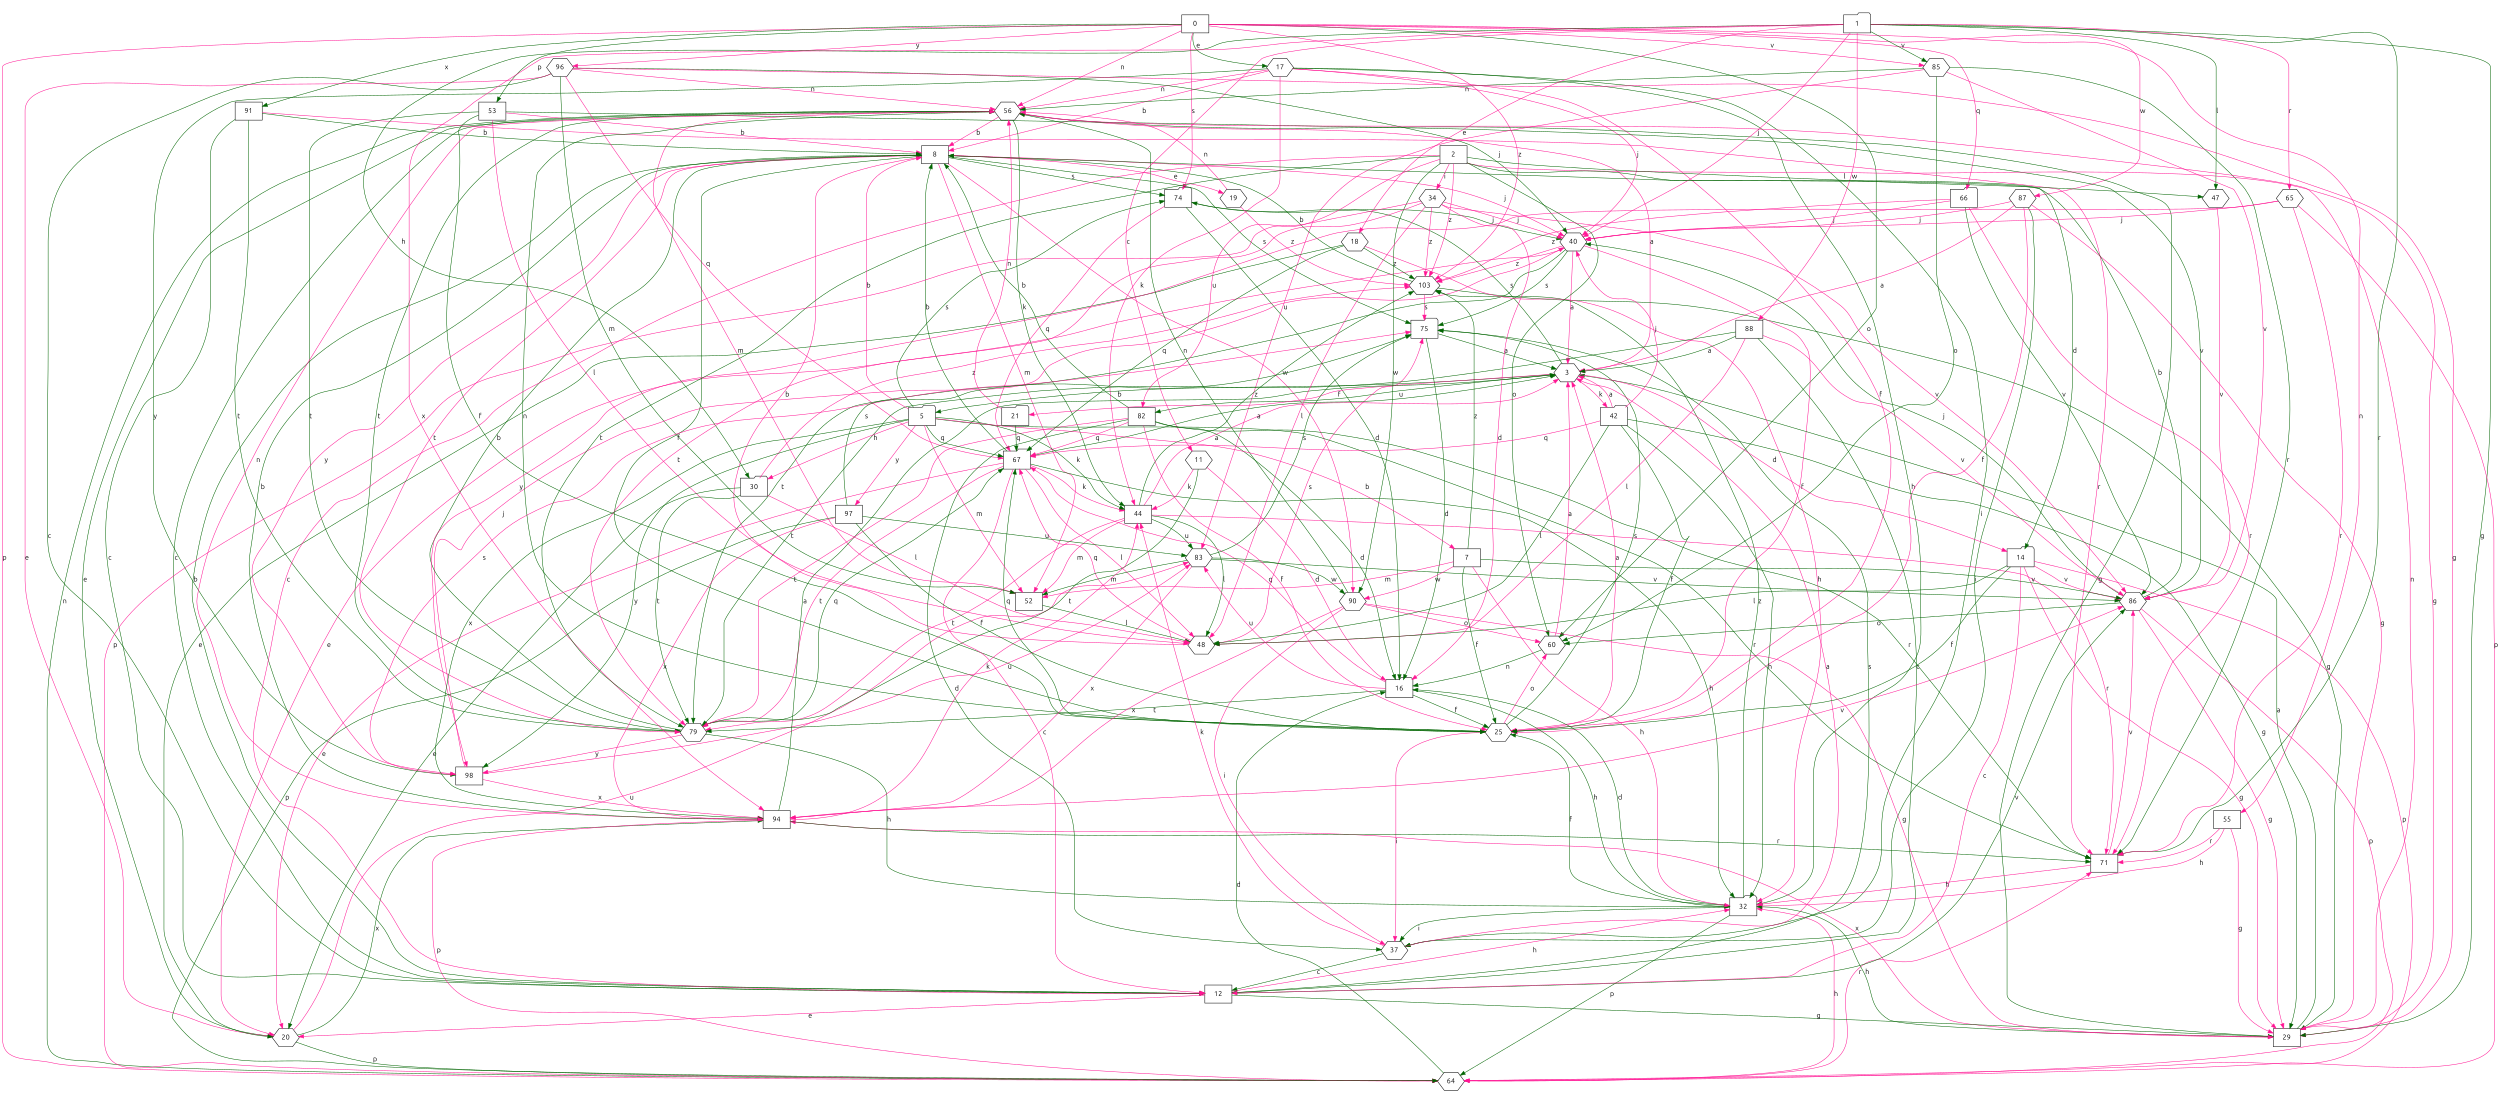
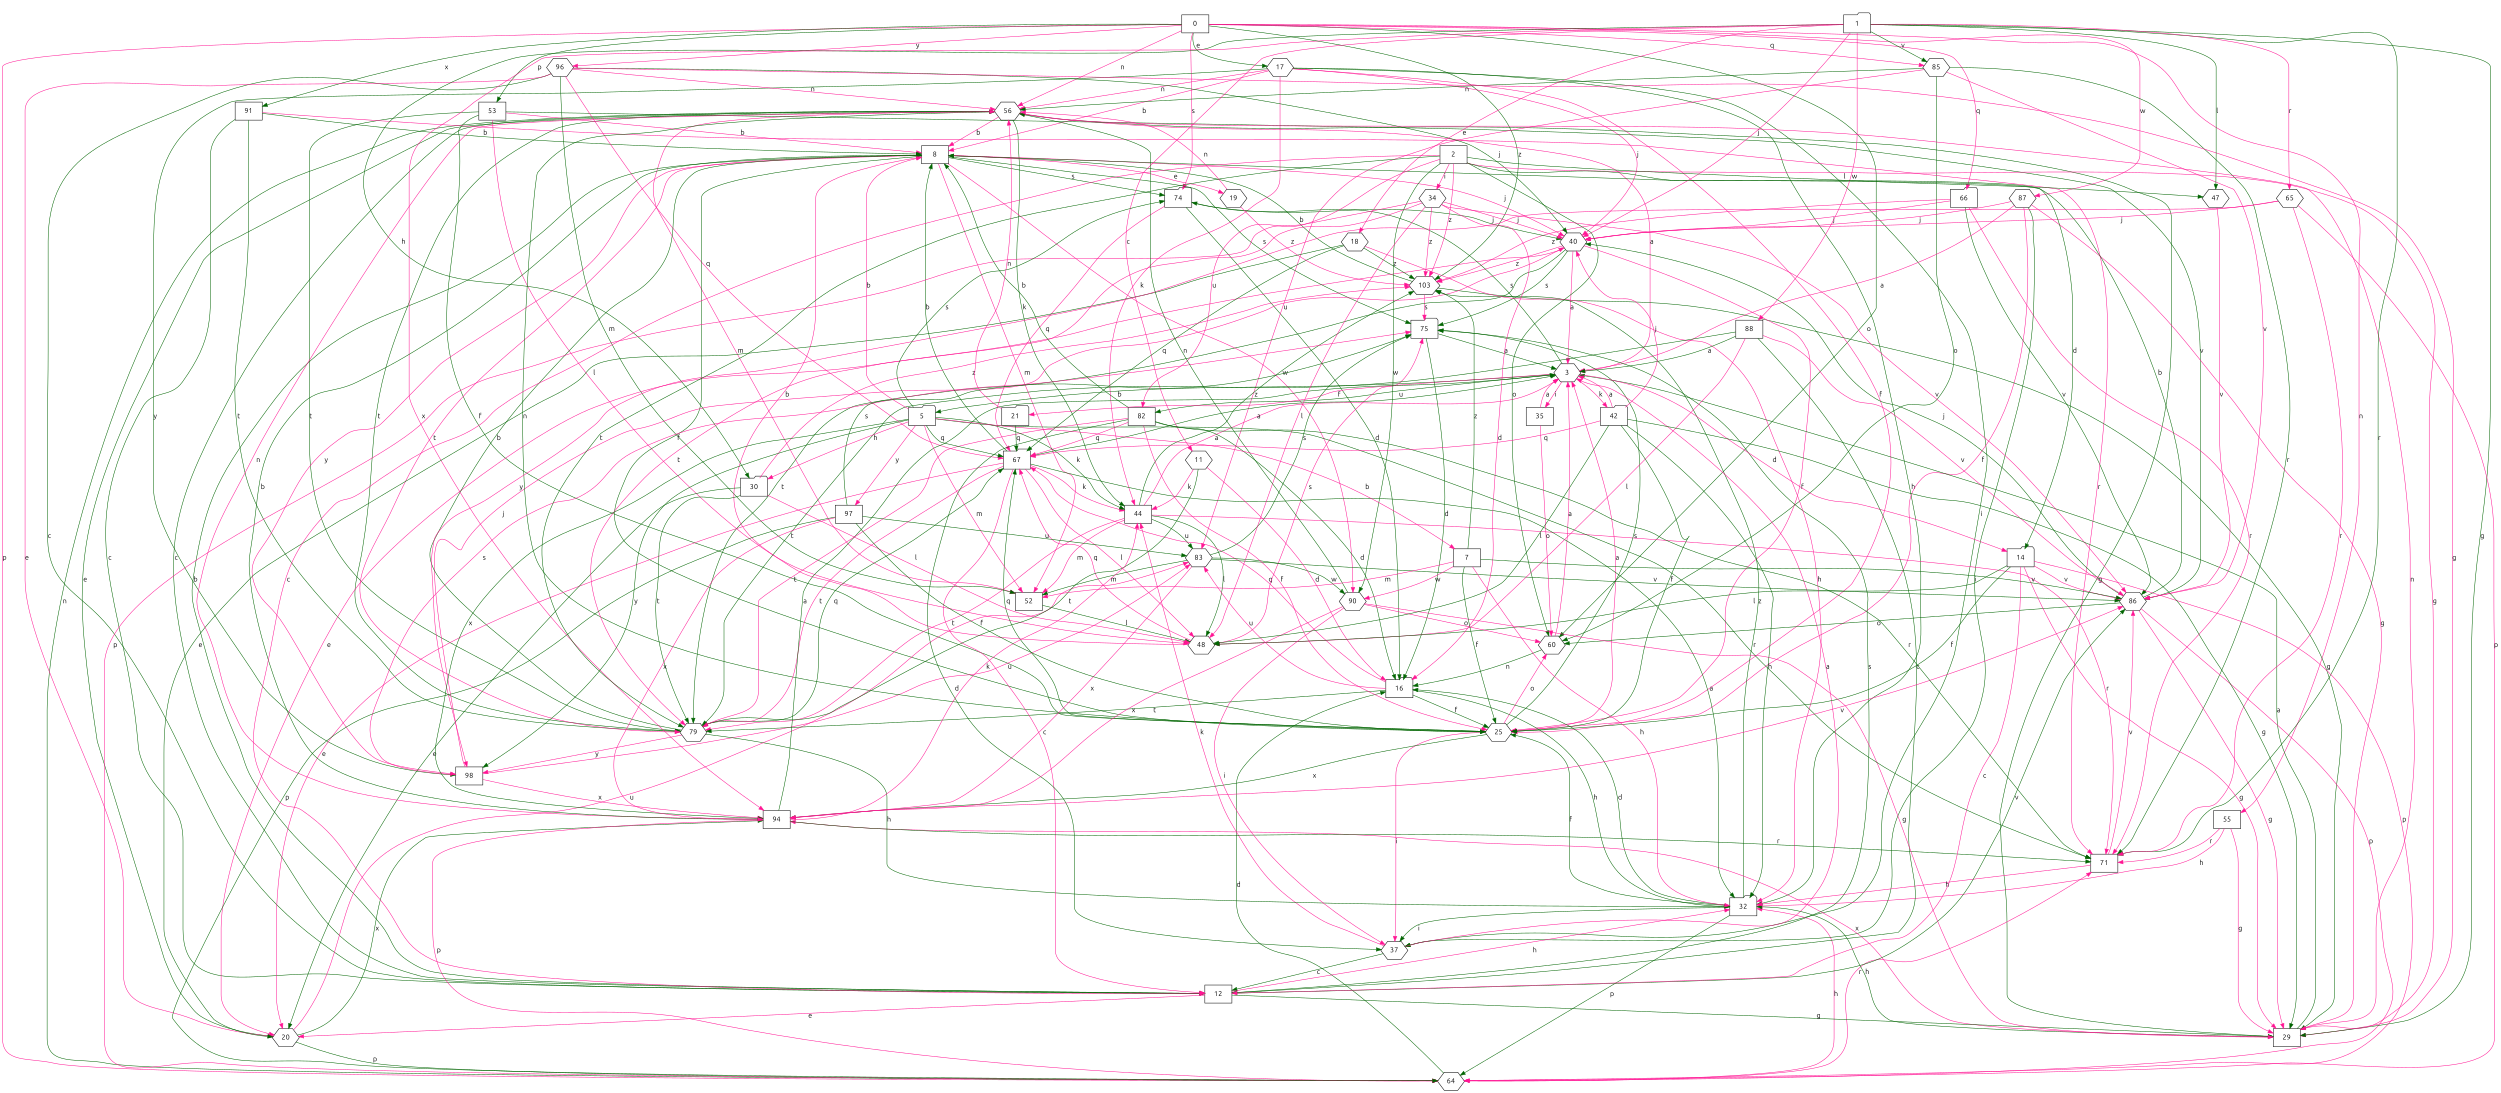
(1772, 46) -> (1772, 46)
(1458, 78) -> (1458, 78)
none -> (1540, 416)
(1711, 689) -> (1711, 689)
none -> (1143, 794)
